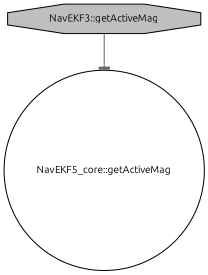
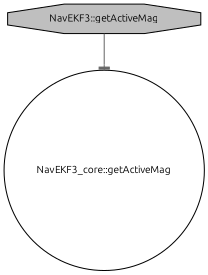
(104, 170) -> (104, 170)
